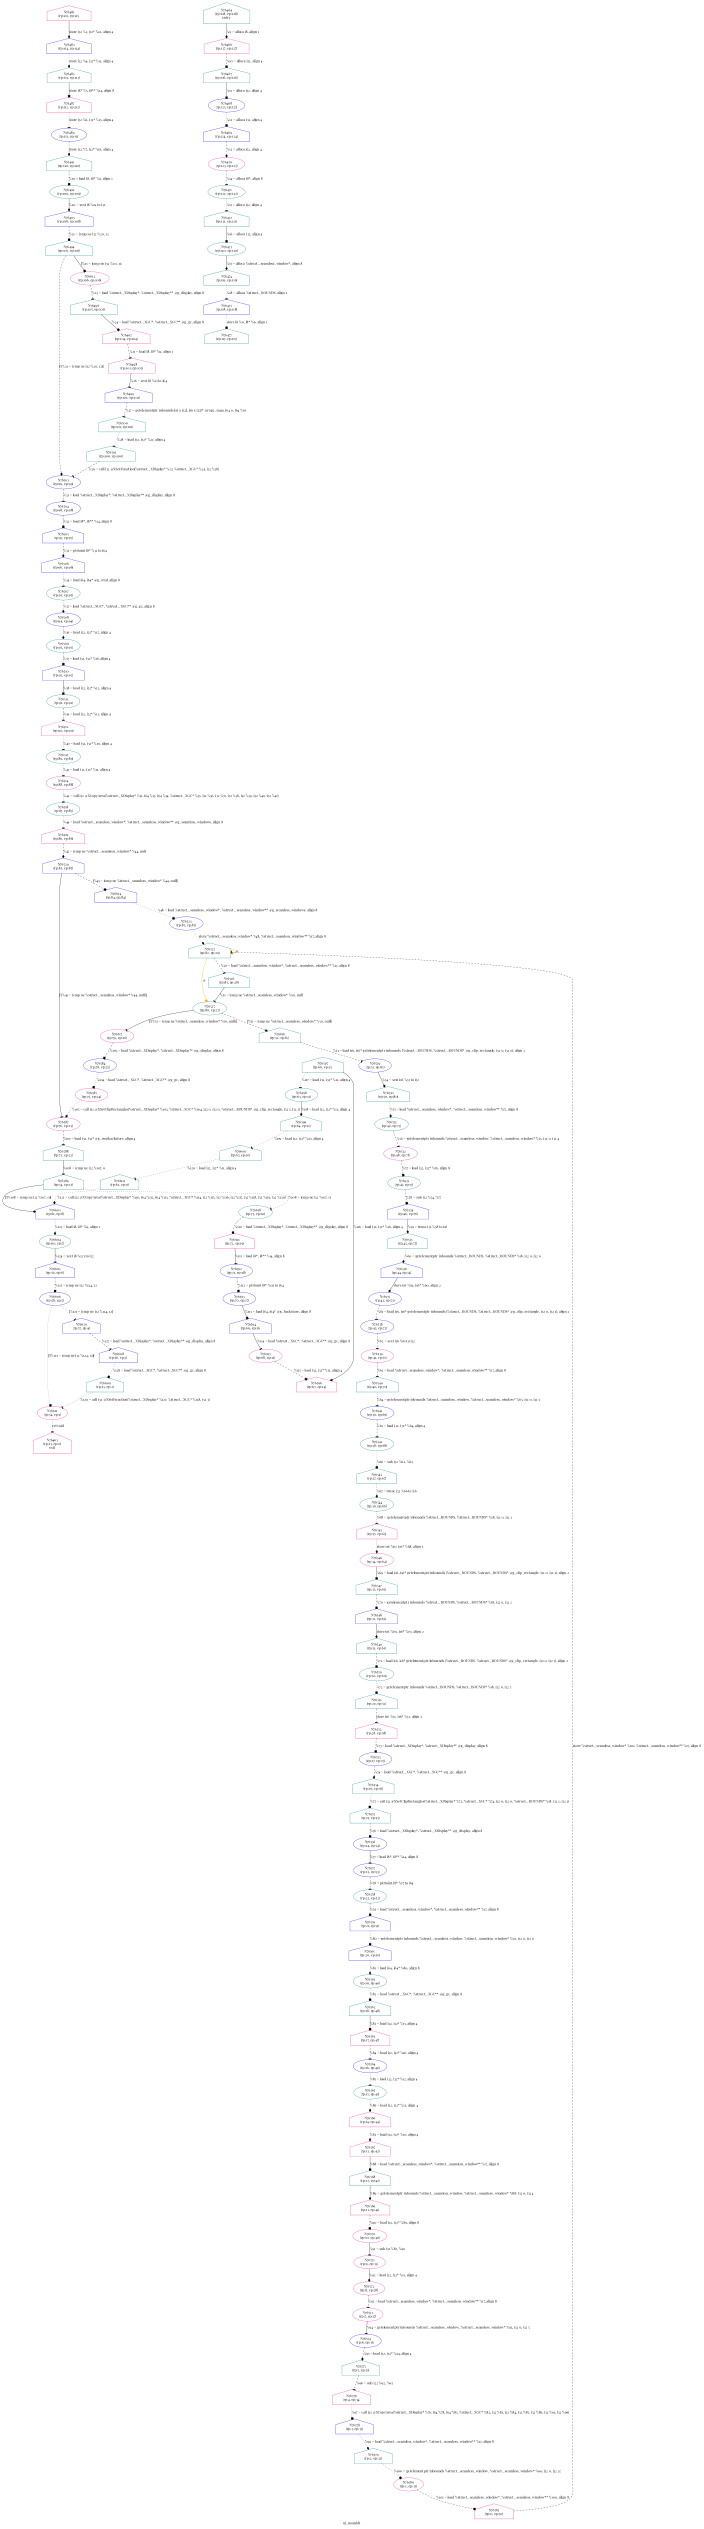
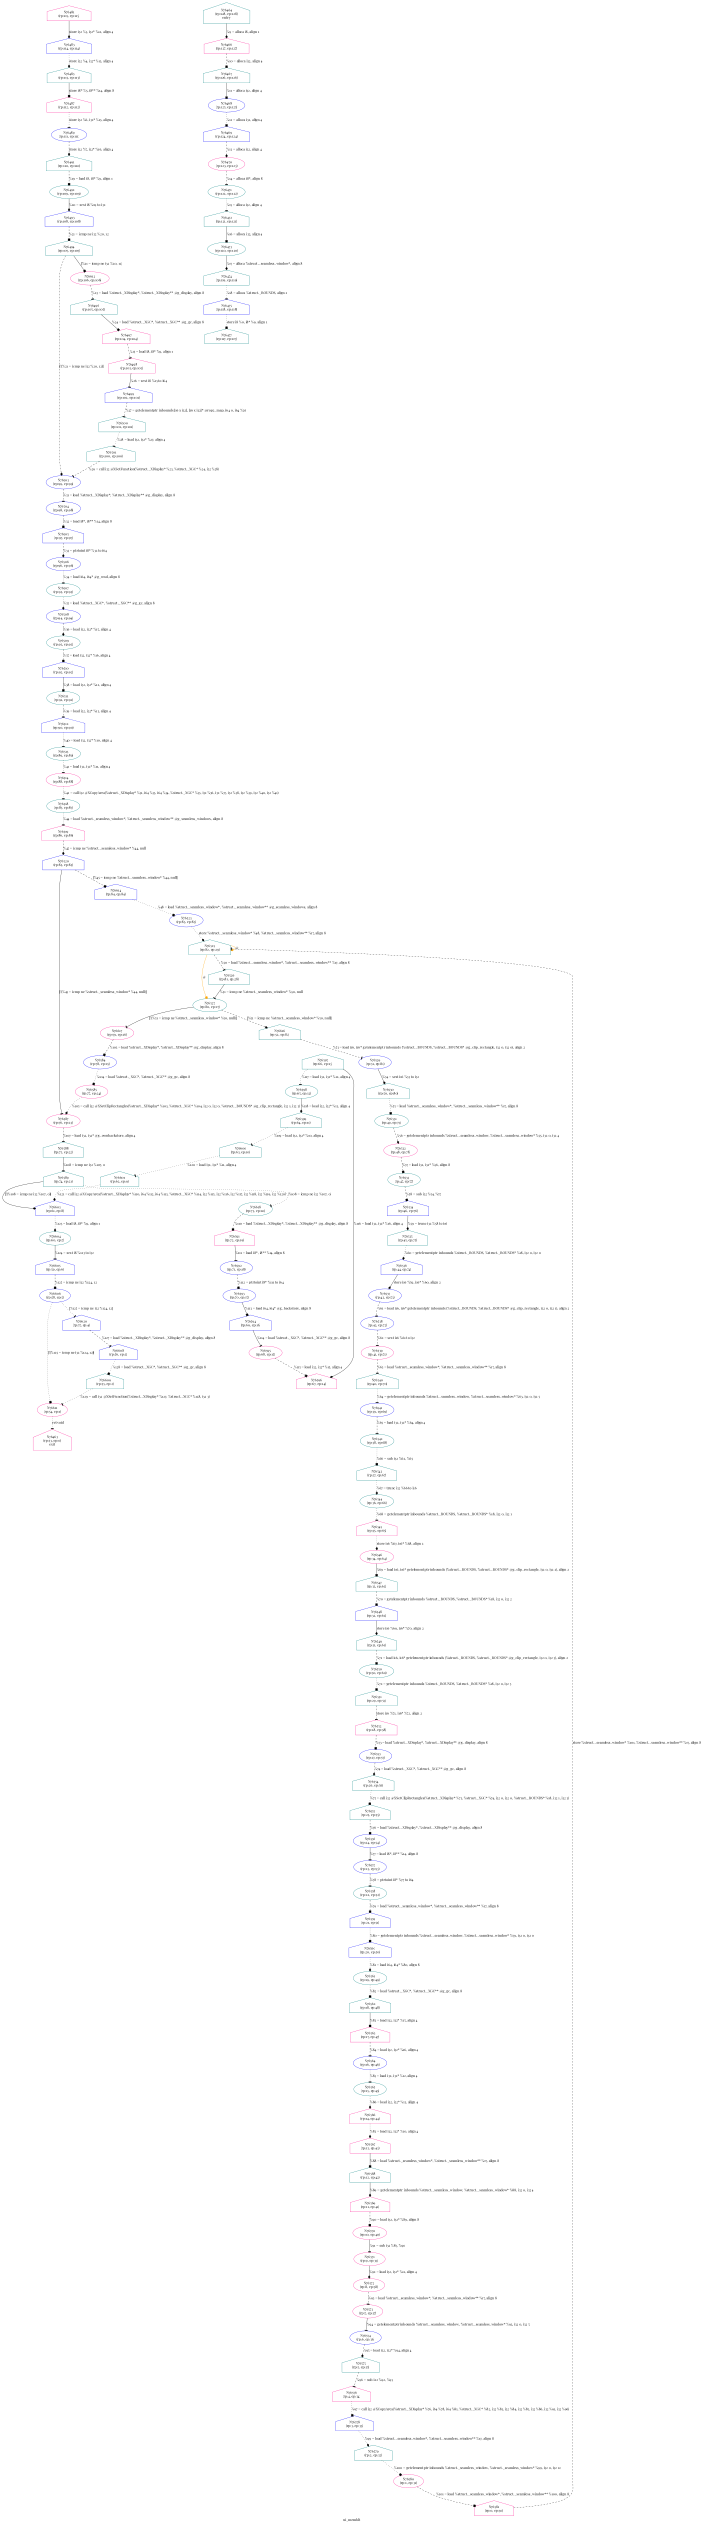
(63, 566) -> (63, 564)
(63, 729) -> (63, 726)
(390, 1108) -> (390, 1105)
(396, 1138) -> (396, 1134)
